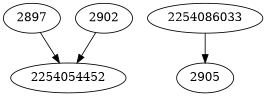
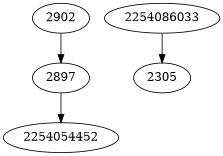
(89, 44) -> (61, 44)
(205, 78) -> (162, 78)
